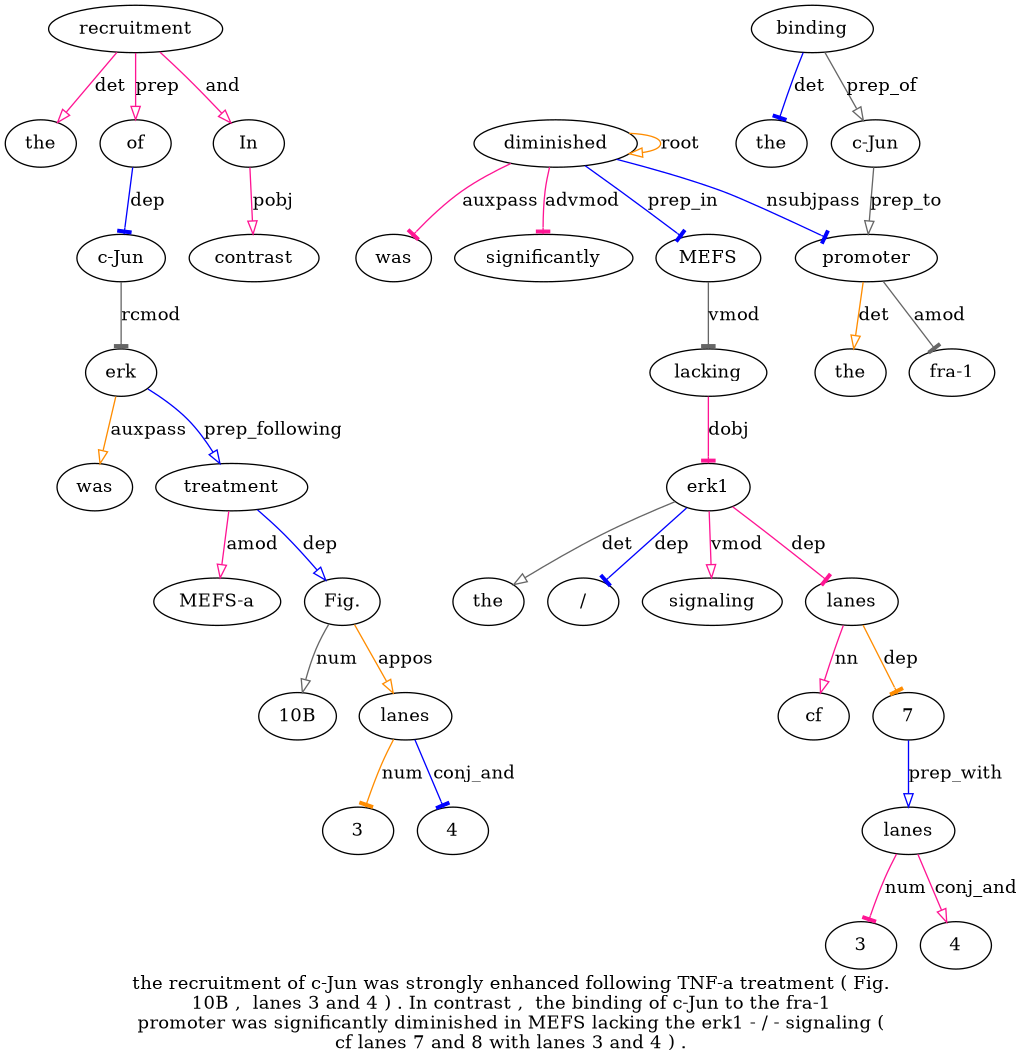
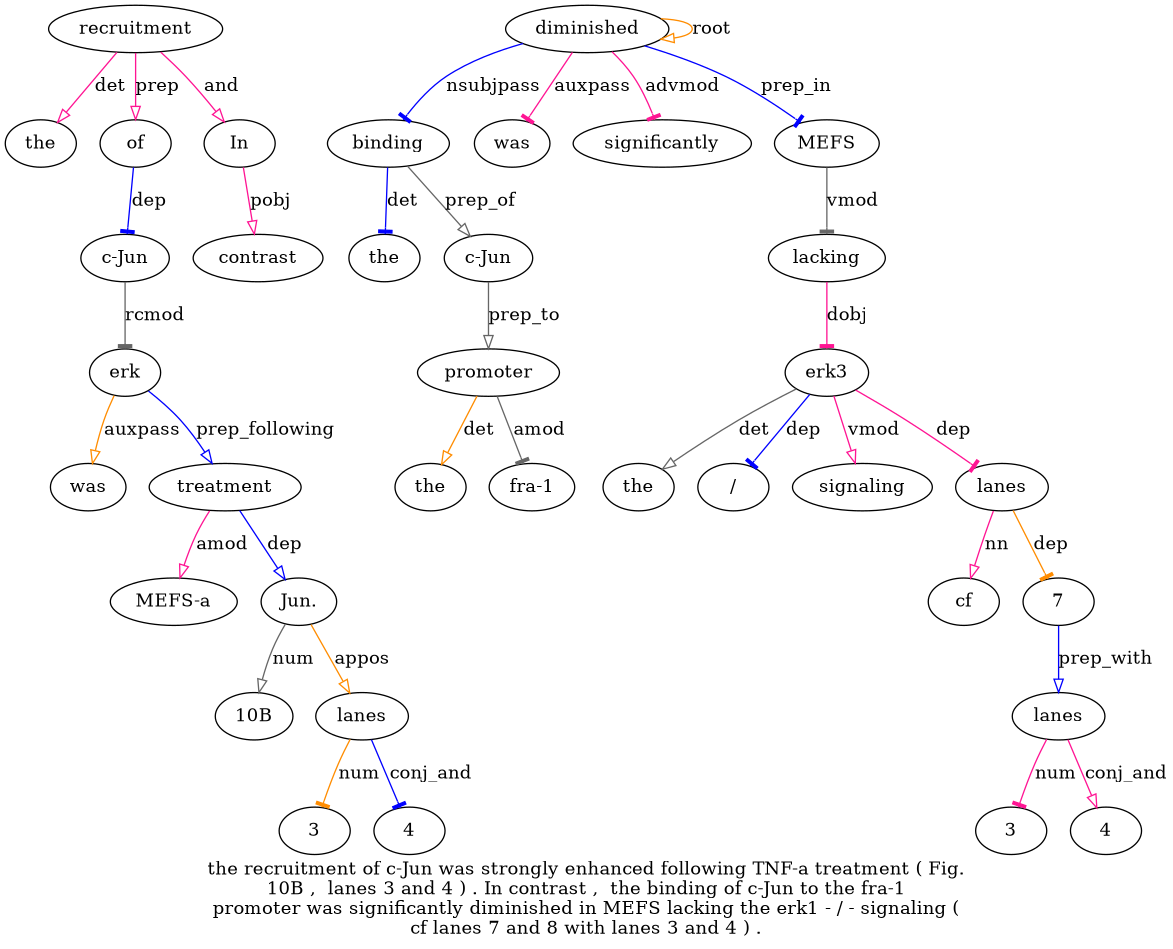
(721, 191) -> (459, 69)
(708, 487) -> (827, 373)
(342, 602) -> (299, 602)
